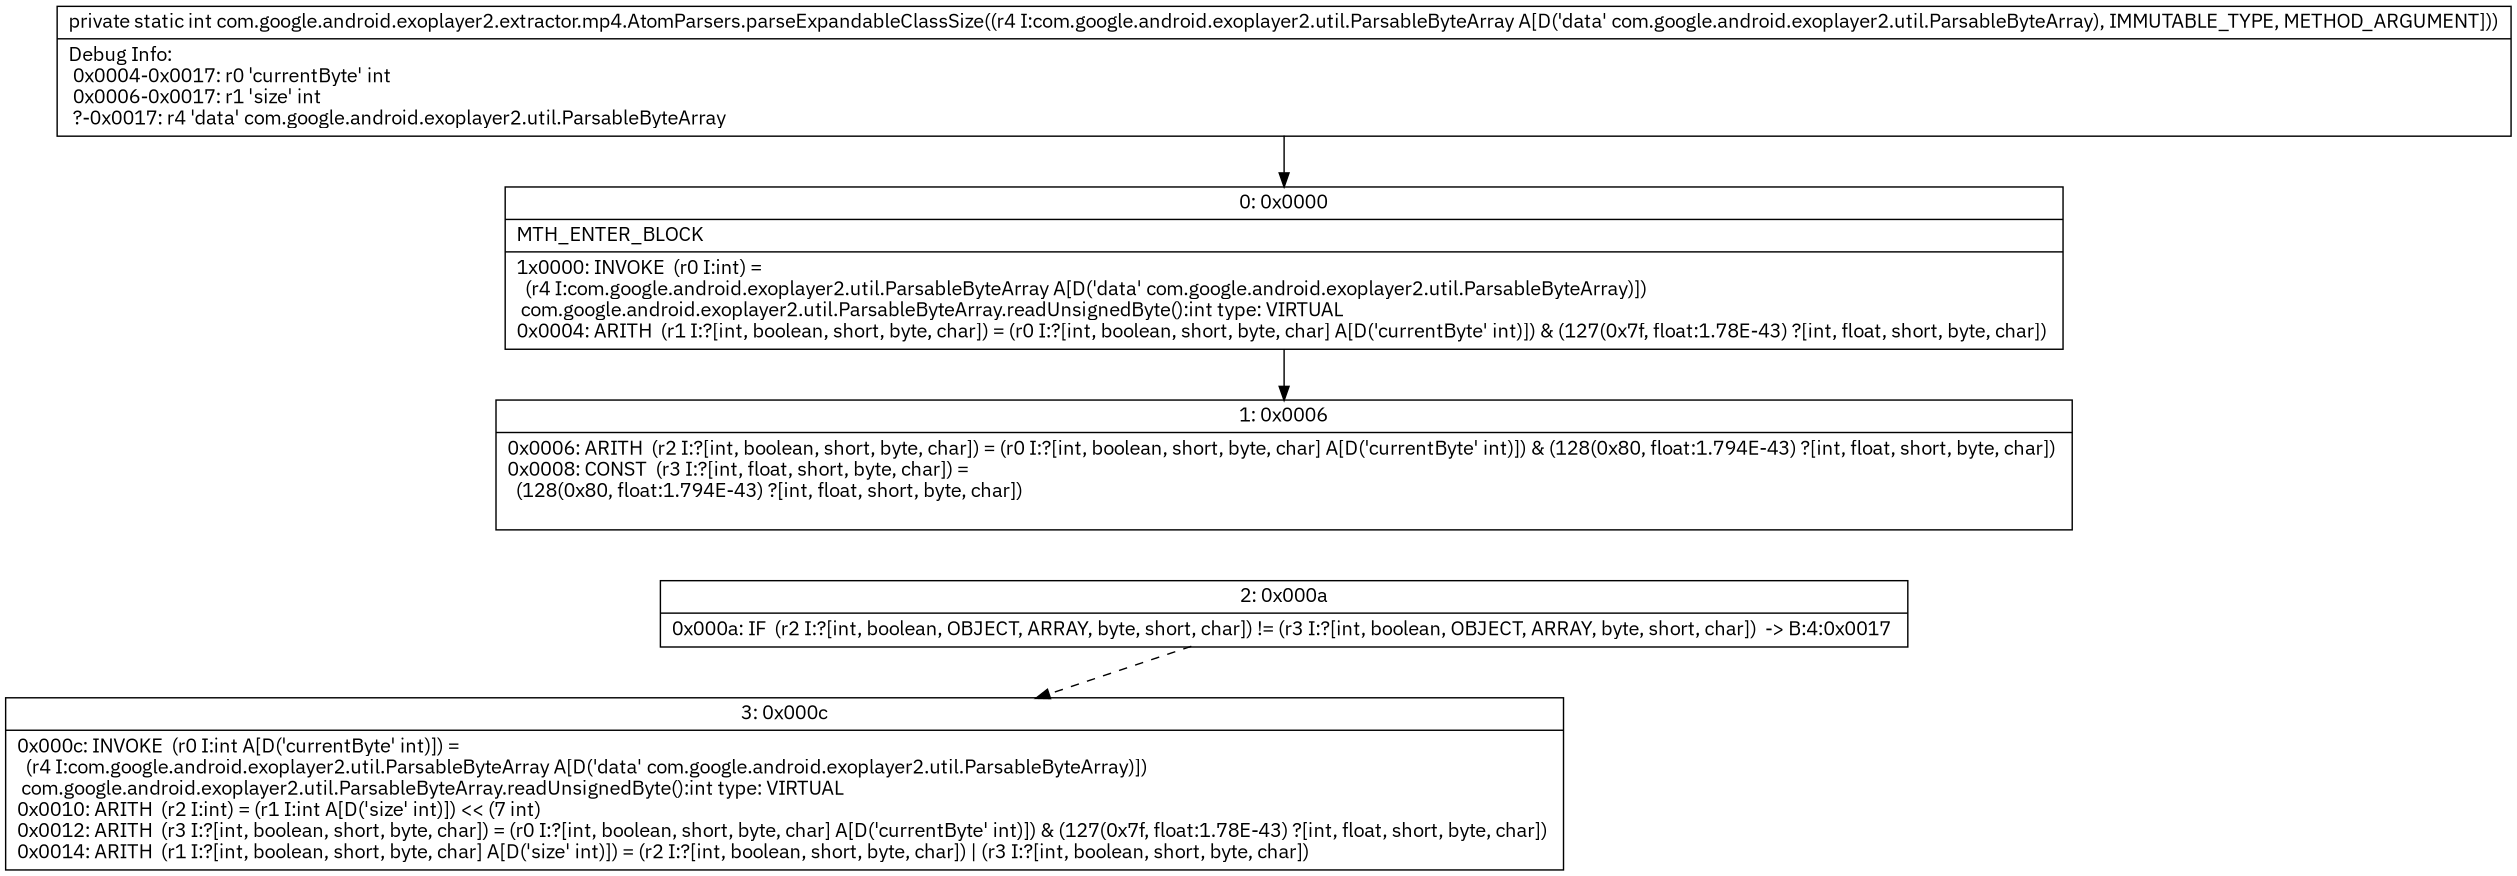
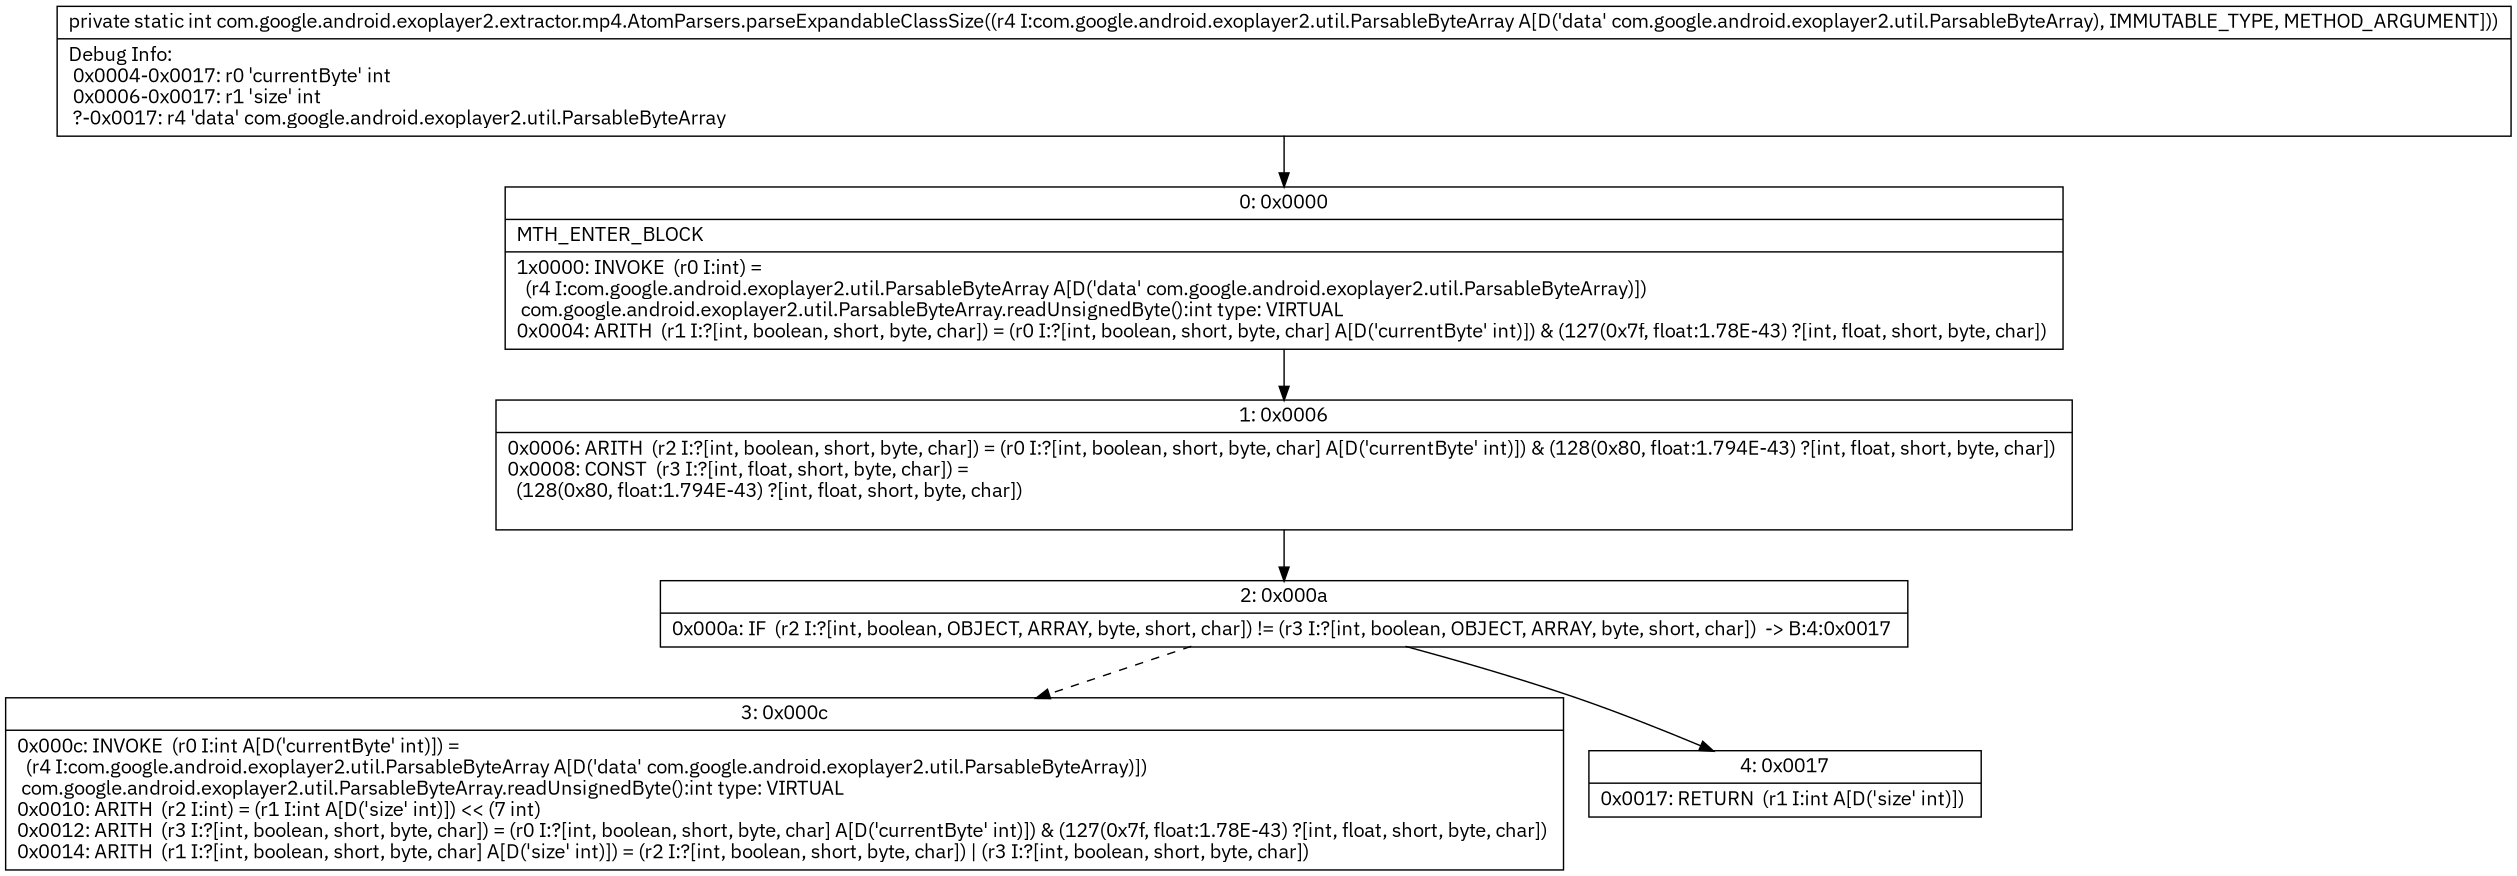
none -> (1284, 548)
none -> (1785, 784)
